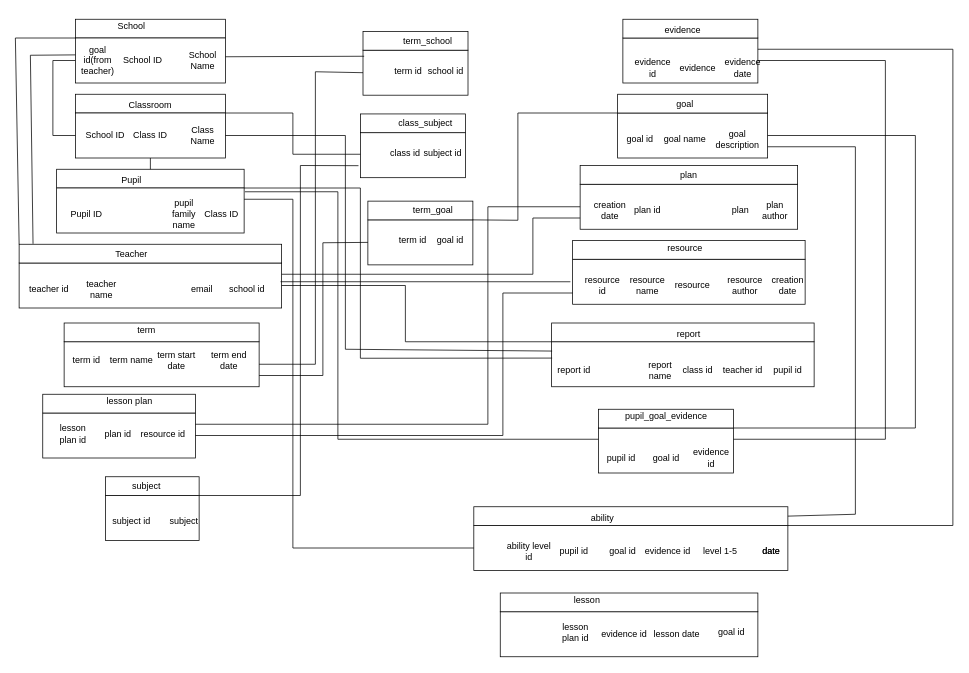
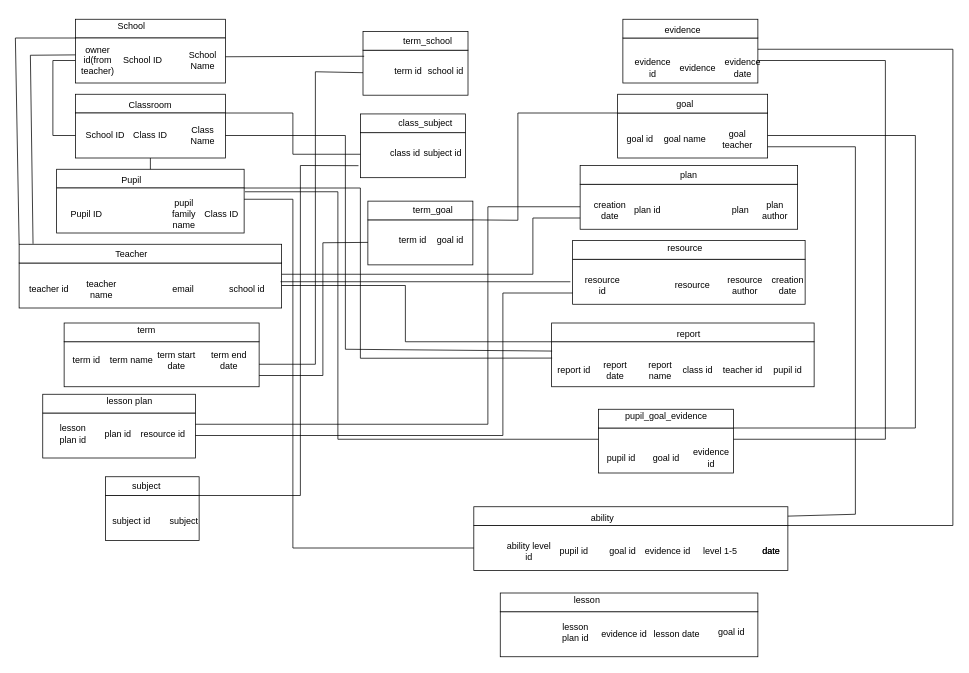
(98, 60) -> (98, 60)
(738, 139) -> (738, 139)
(648, 285) -> none
(202, 289) -> (183, 289)
none -> (615, 370)
